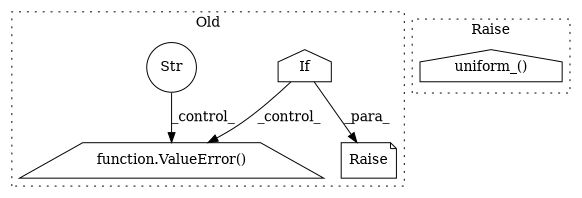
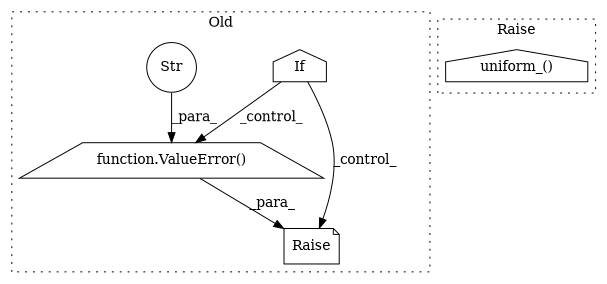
(203, 118) -> (194, 118)
(367, 118) -> (365, 160)
none -> (238, 201)
